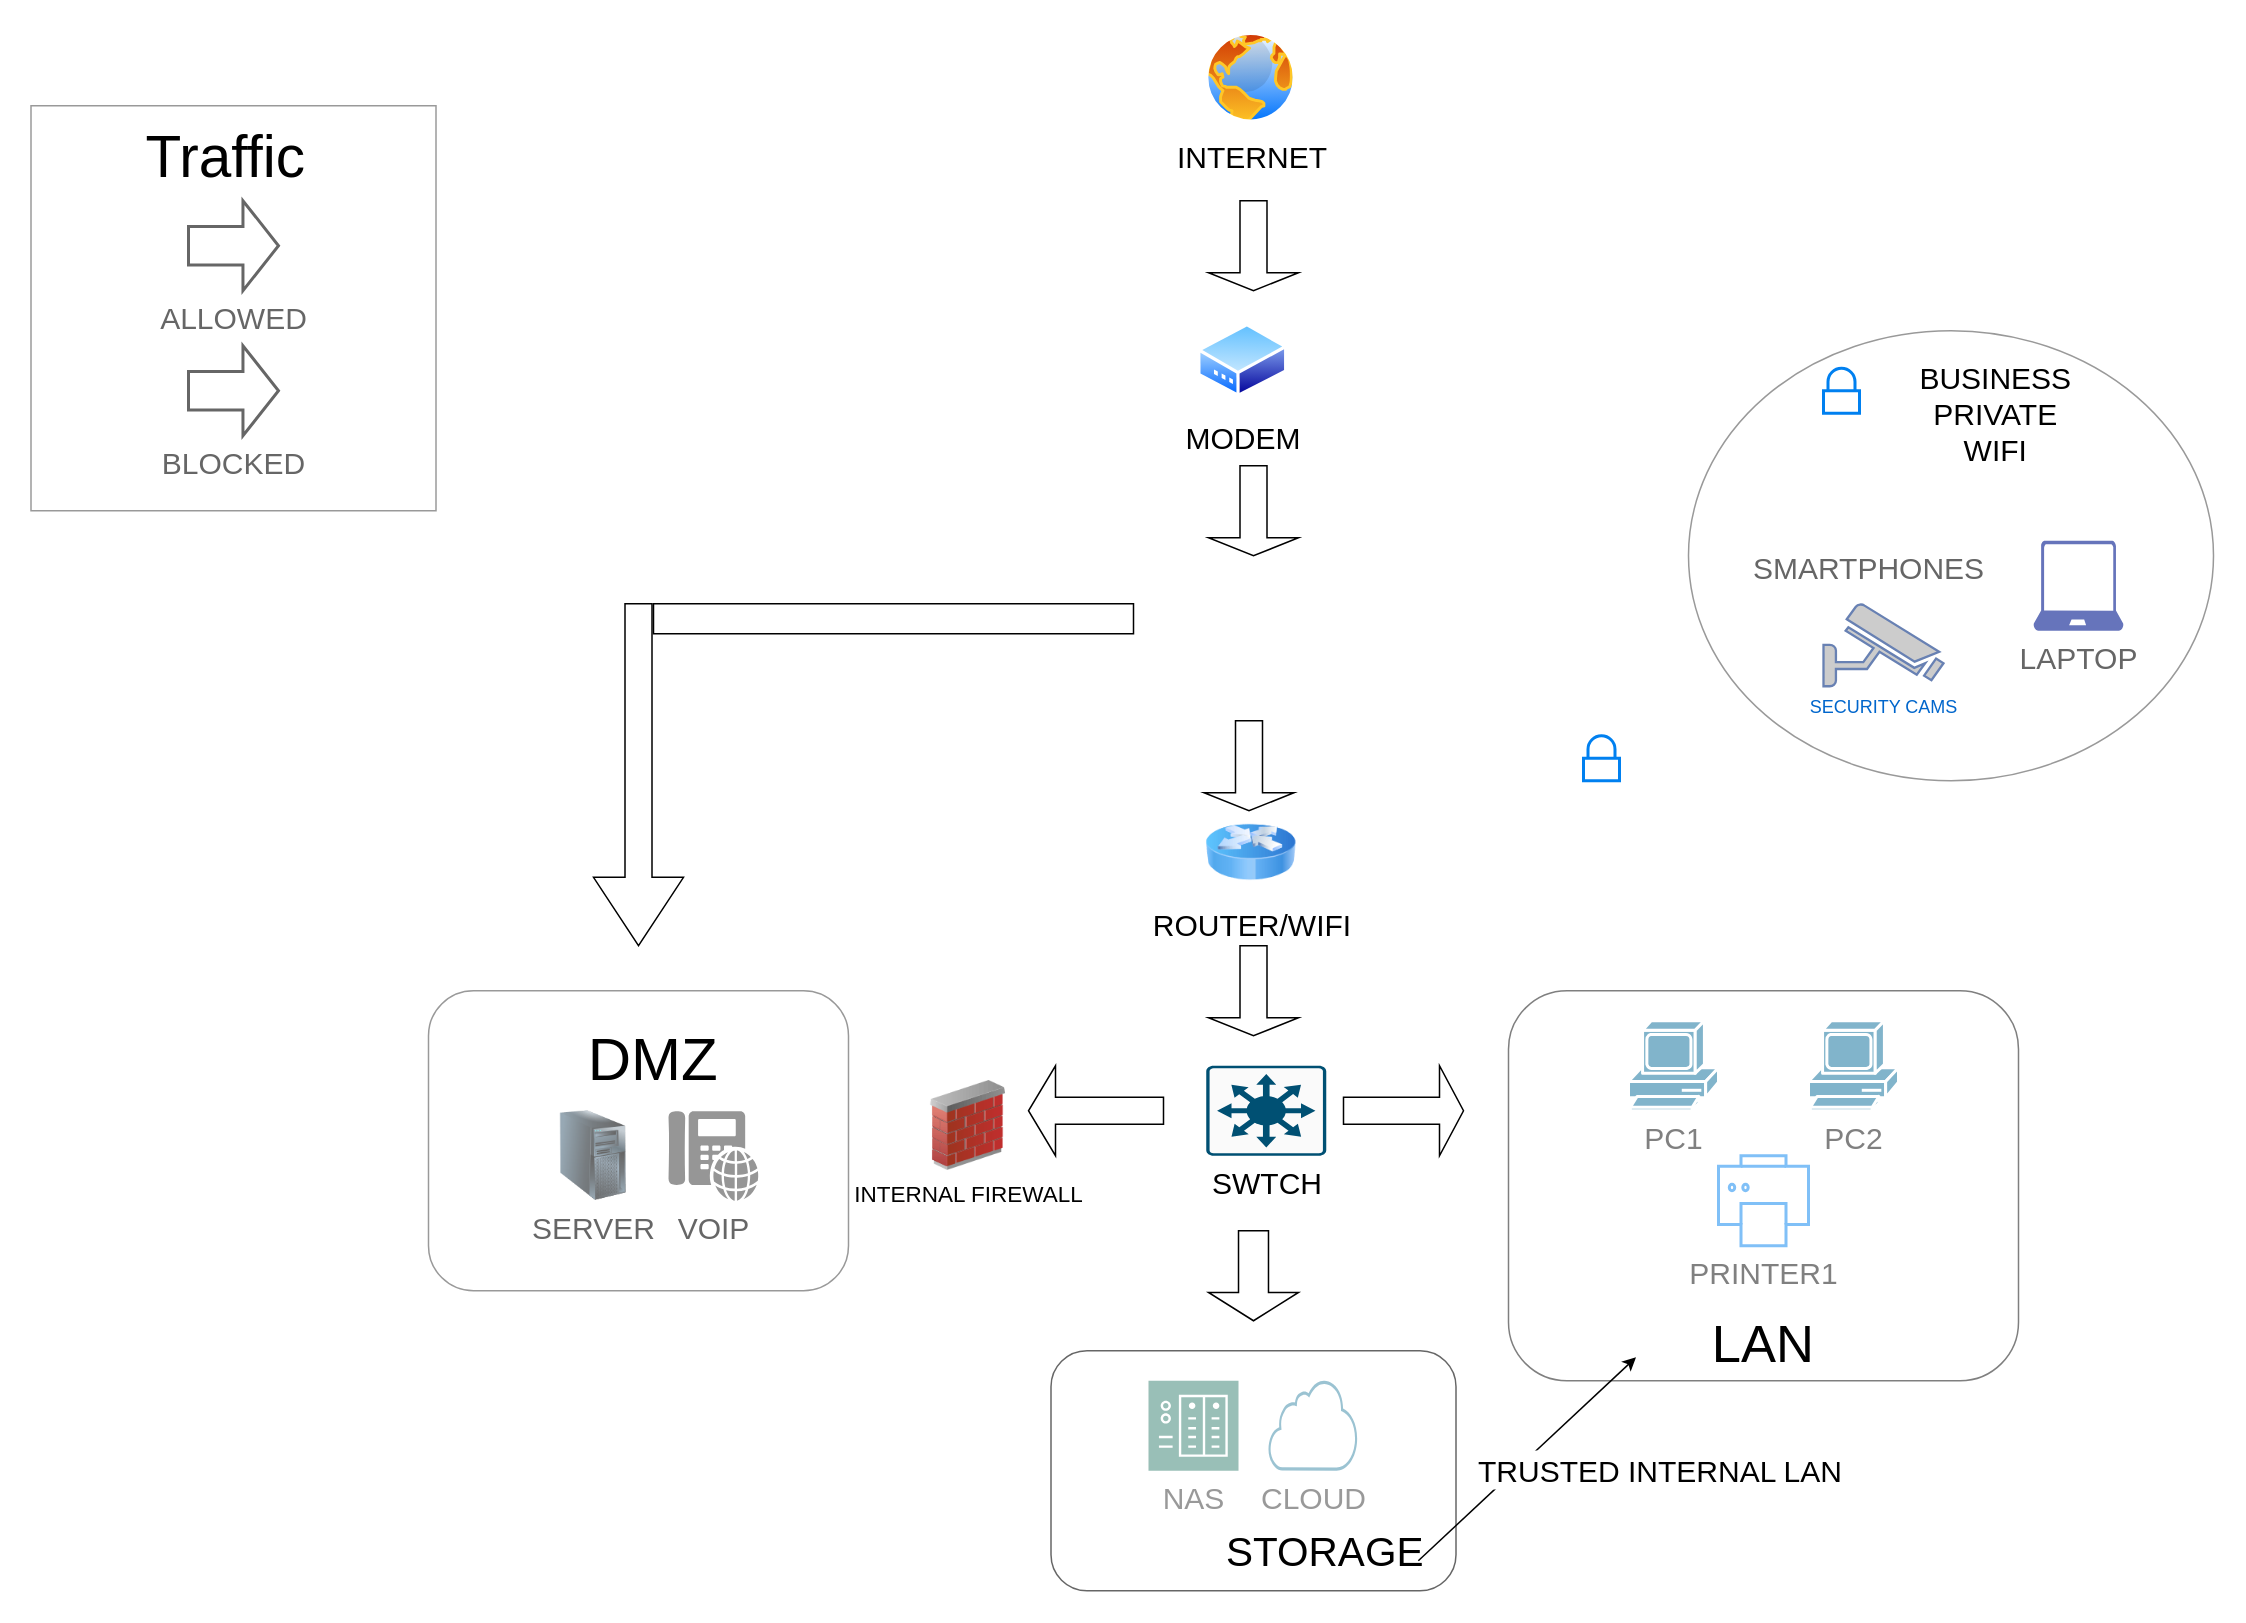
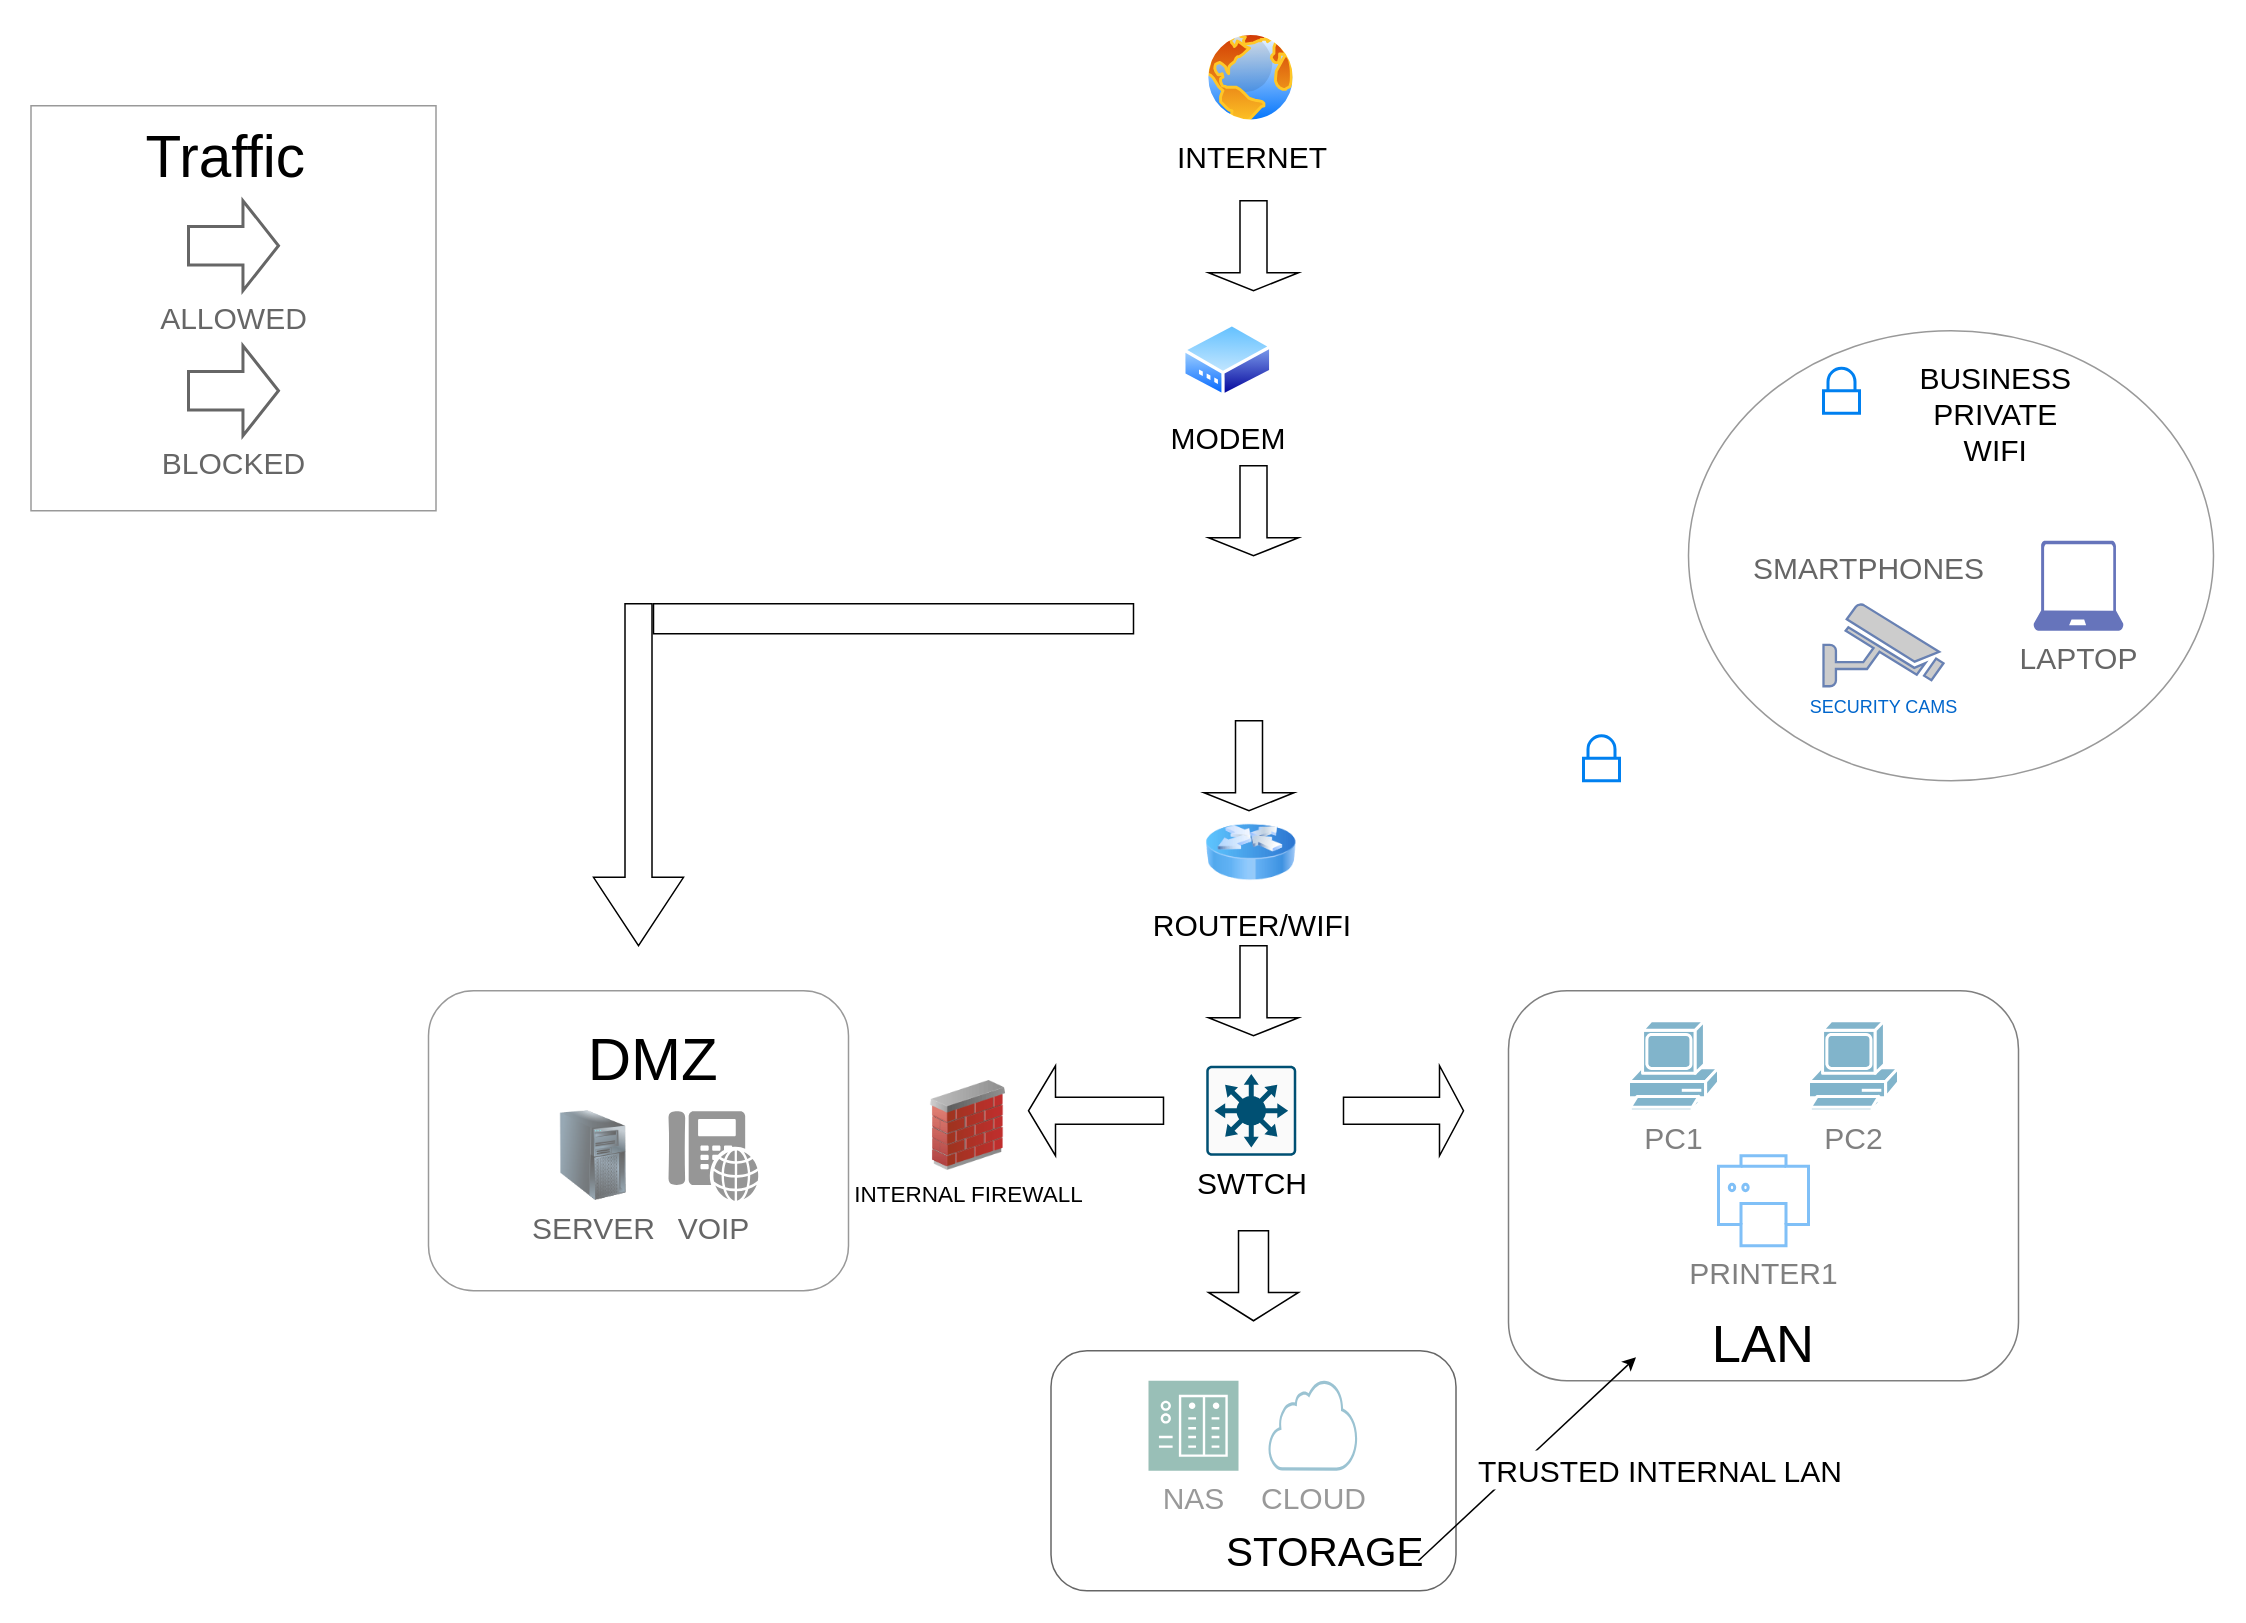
(1243, 361) -> (1228, 361)
(1266, 1111) -> (1251, 1111)
